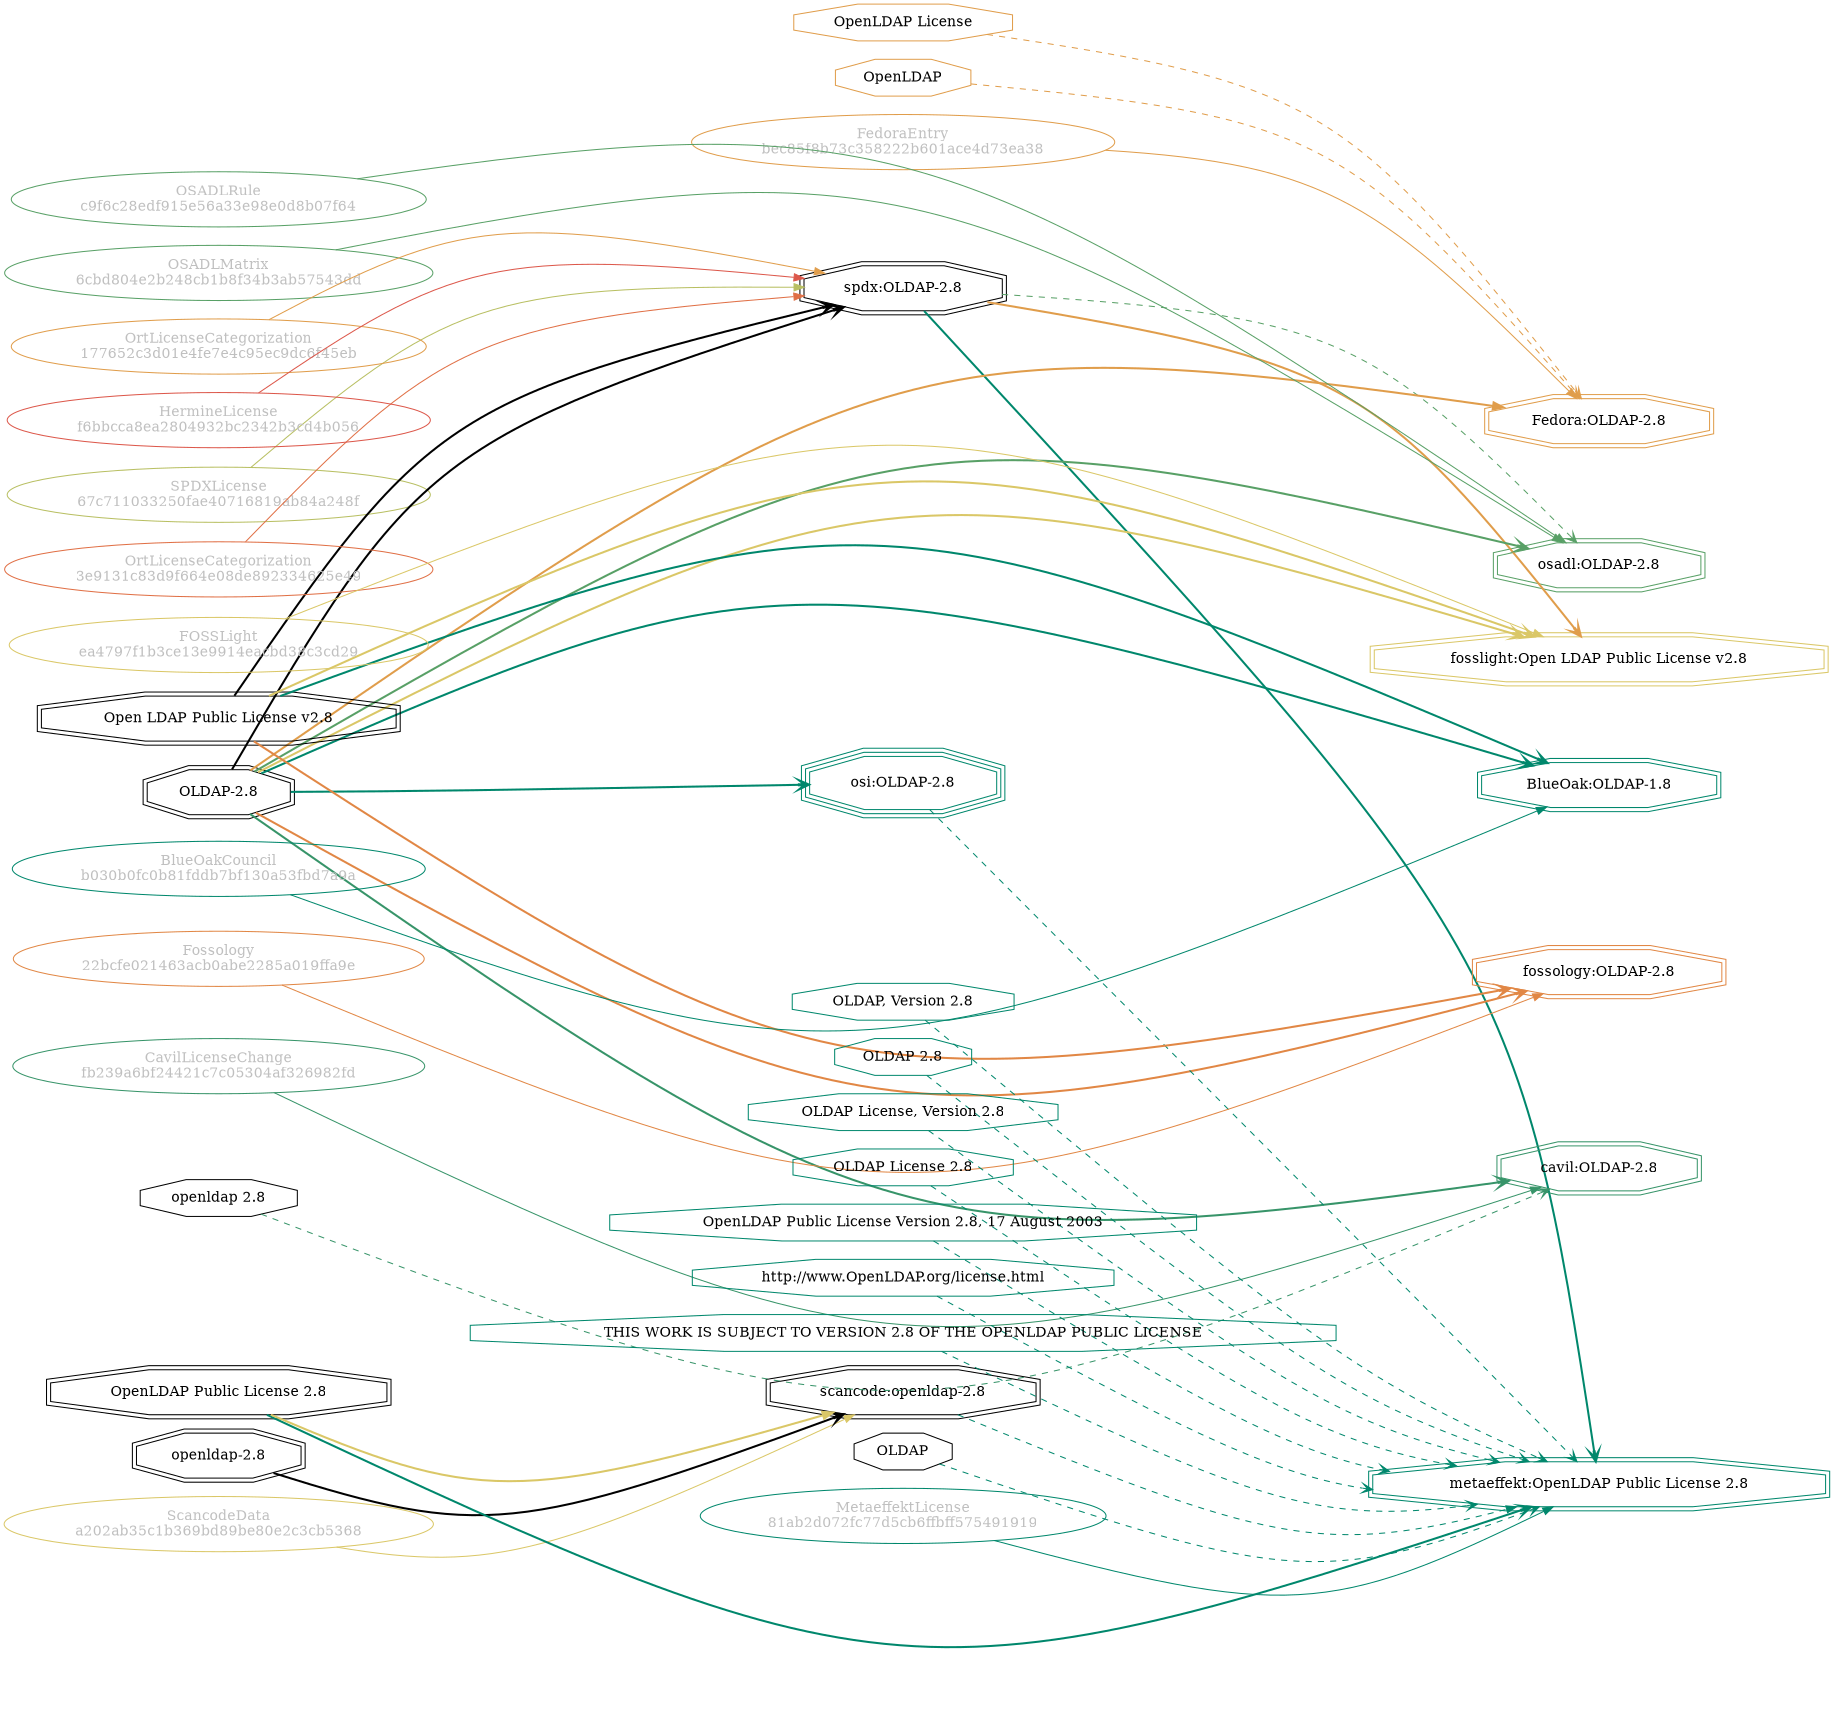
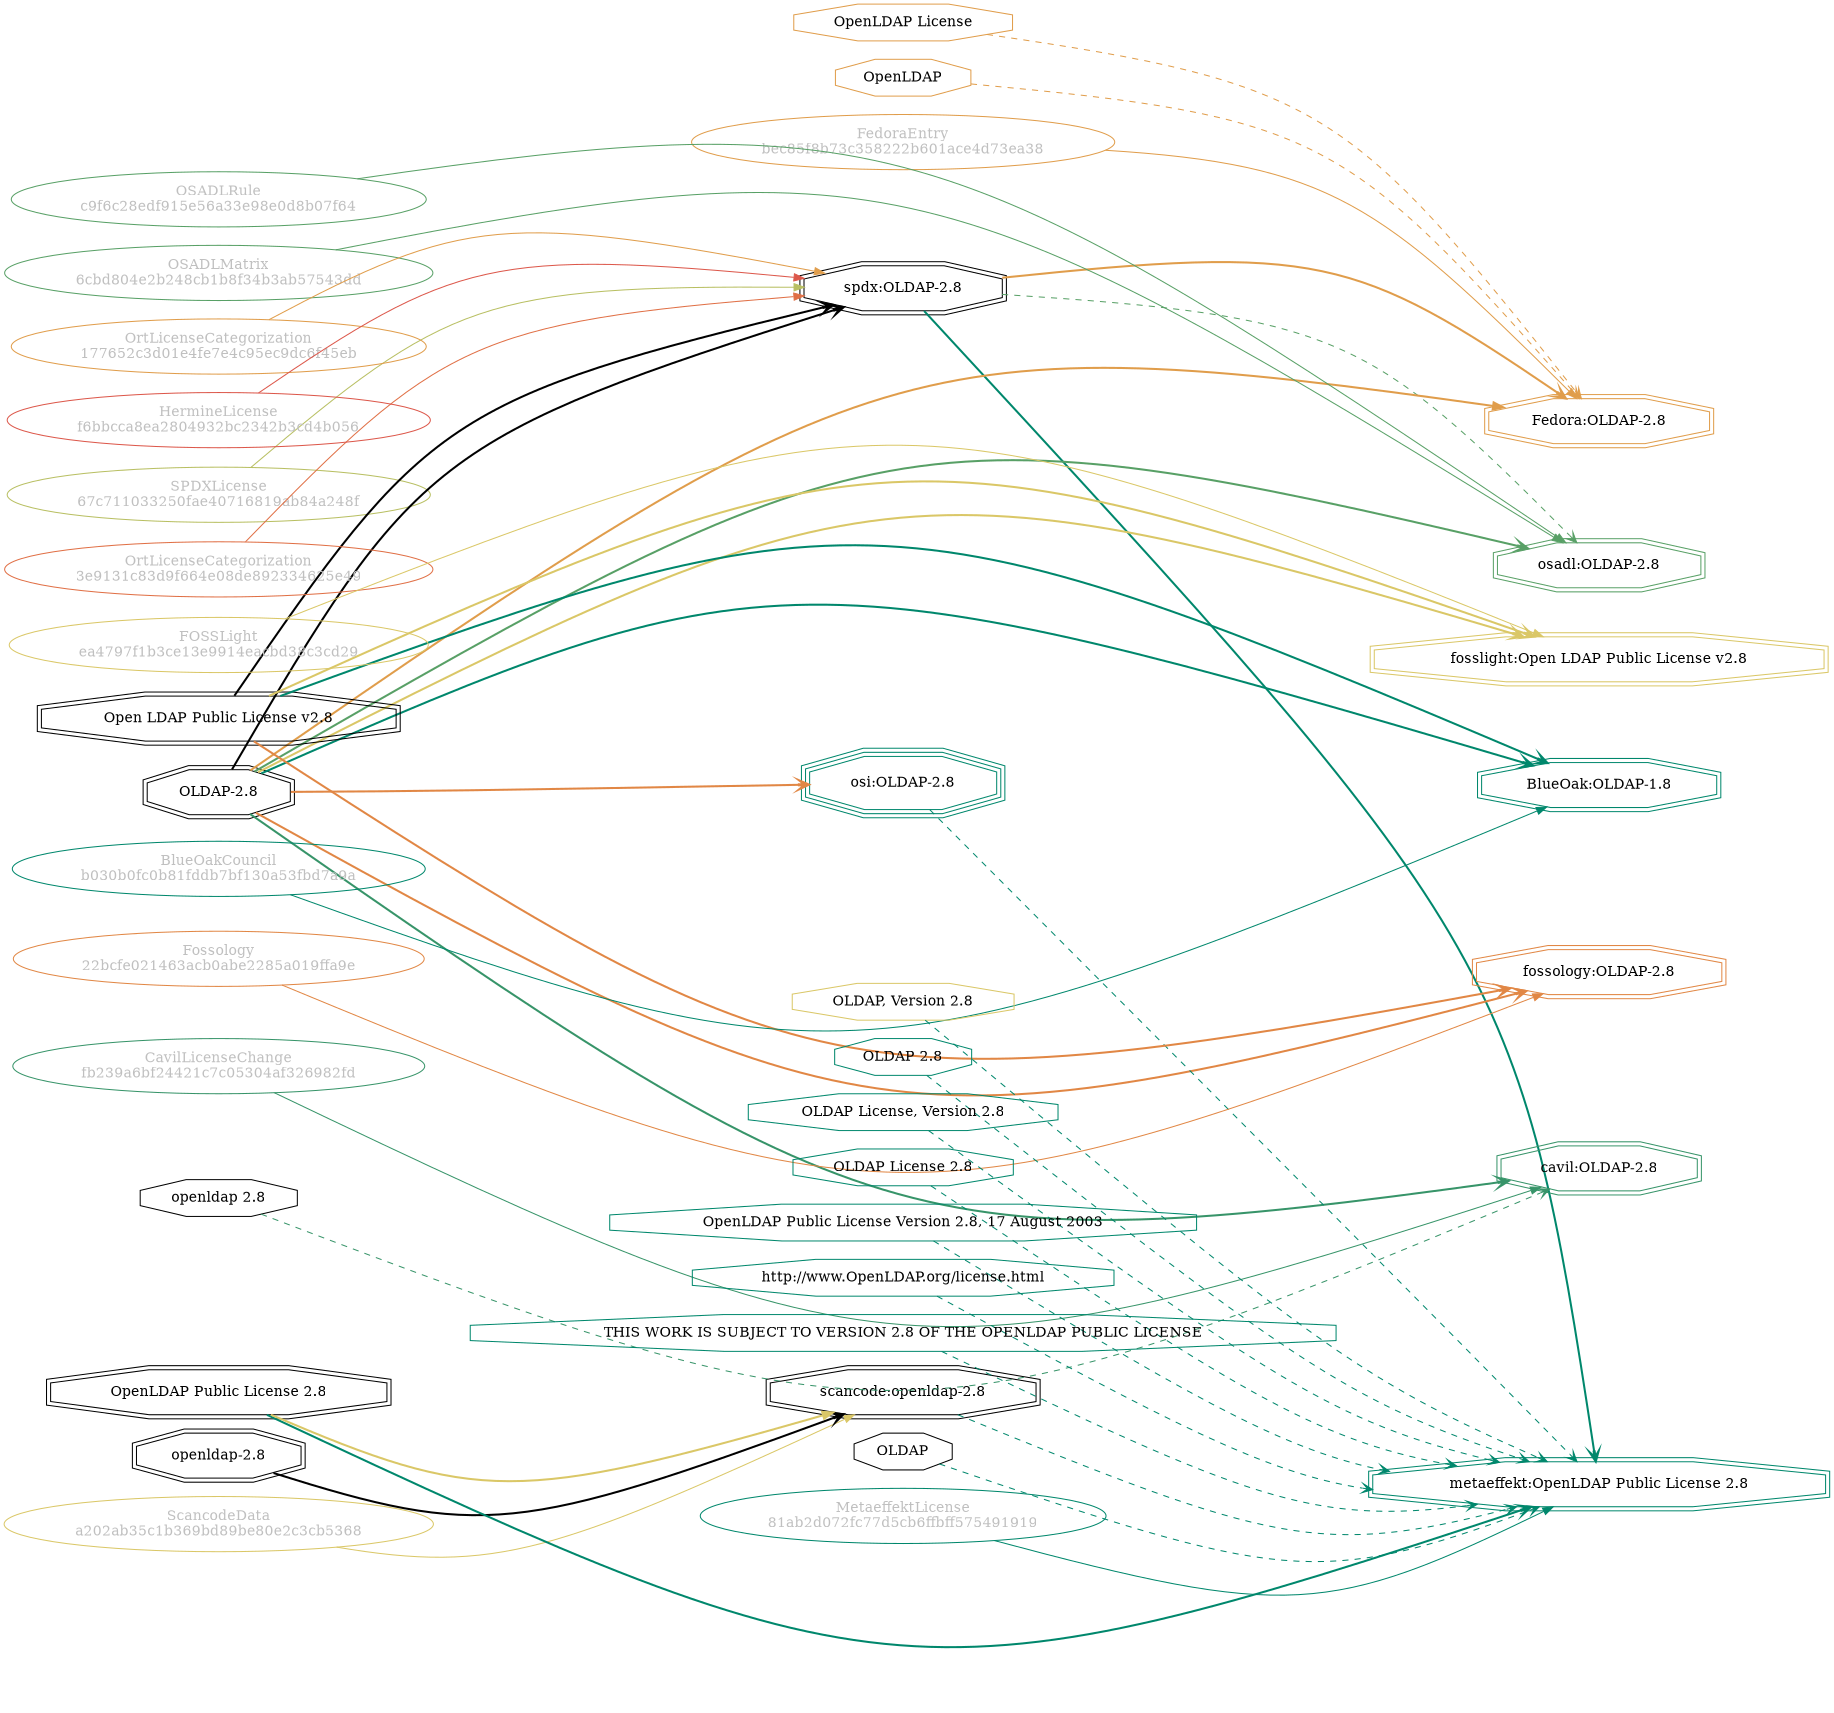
(1294, 373) -> (1295, 268)
(545, 789) -> (545, 789)
(903, 1002) -> (903, 1002)
(1225, 1515) -> (1225, 1515)
